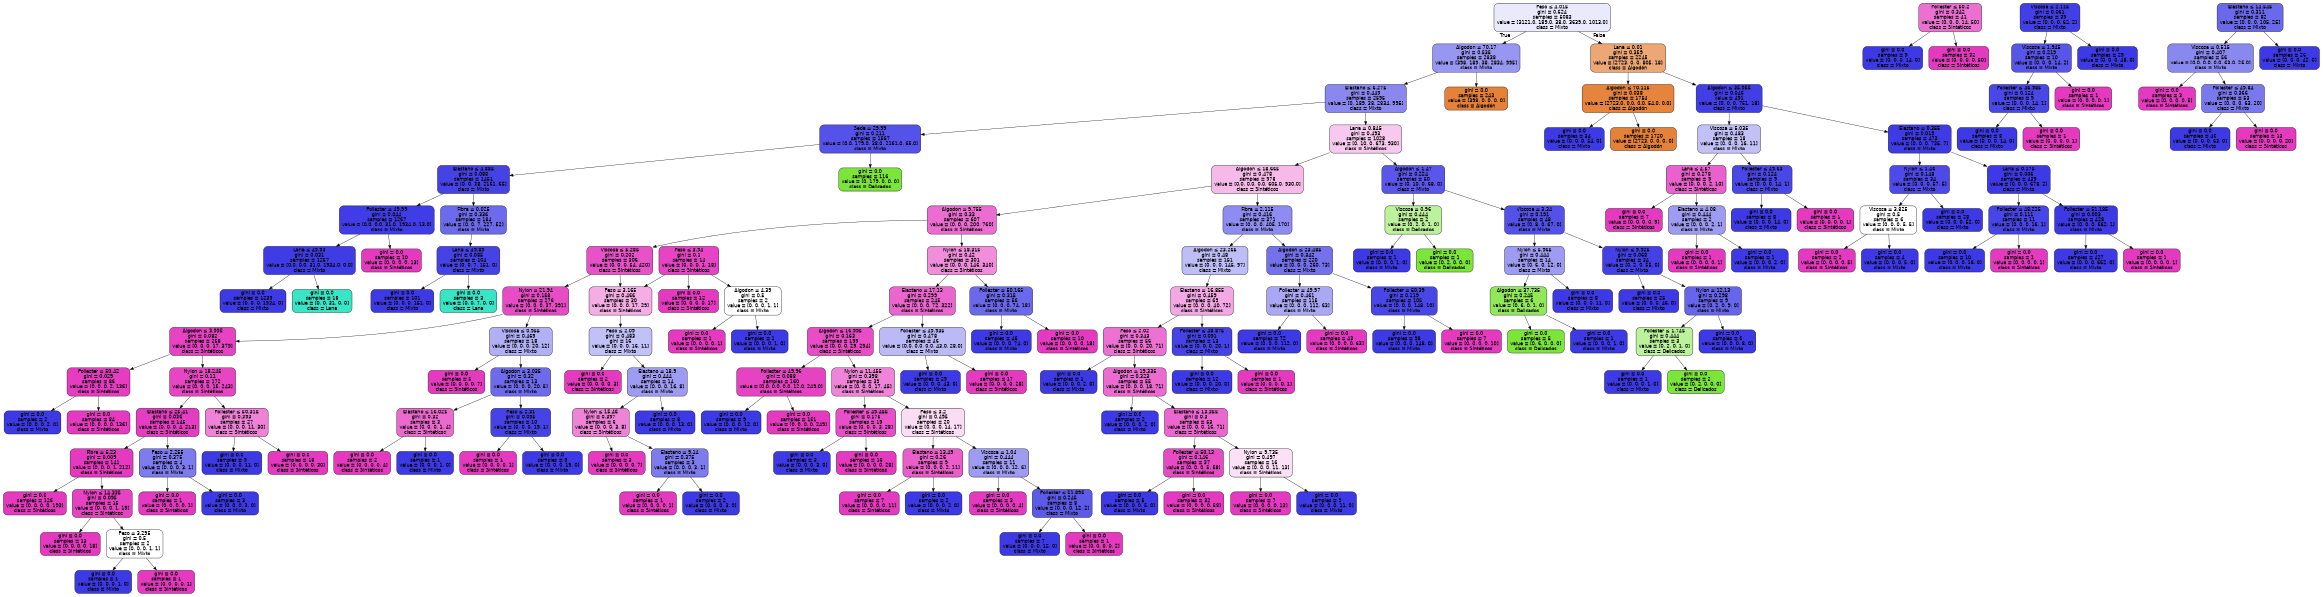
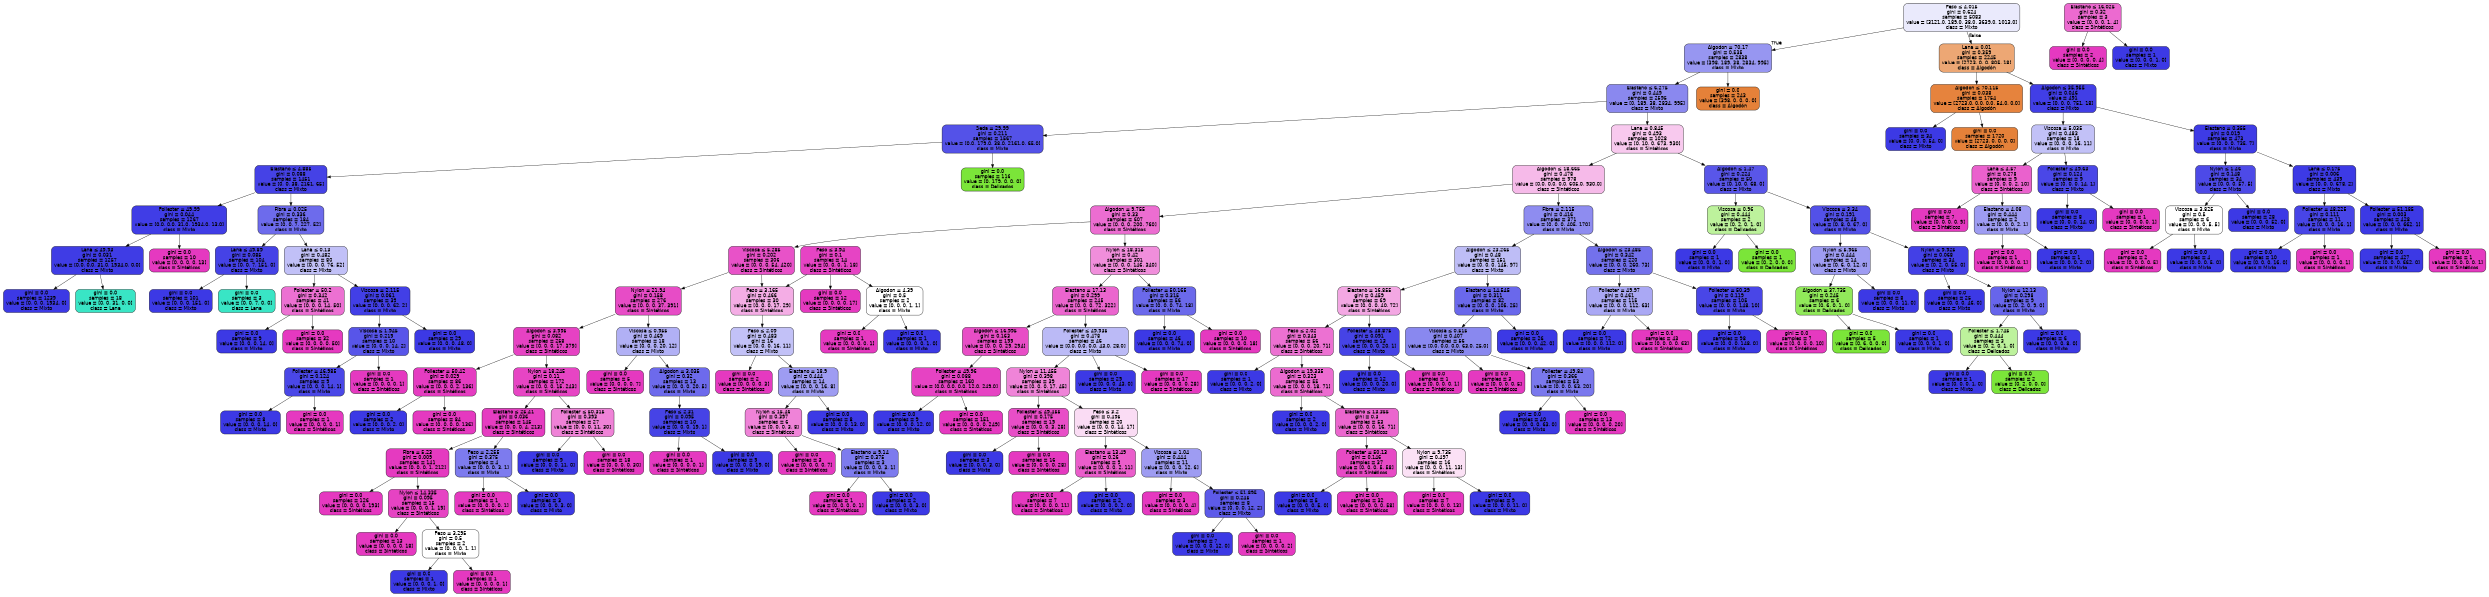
none -> (316, 260)
none -> (1488, 279)
(851, 360) -> (1063, 361)
(474, 402) -> none
